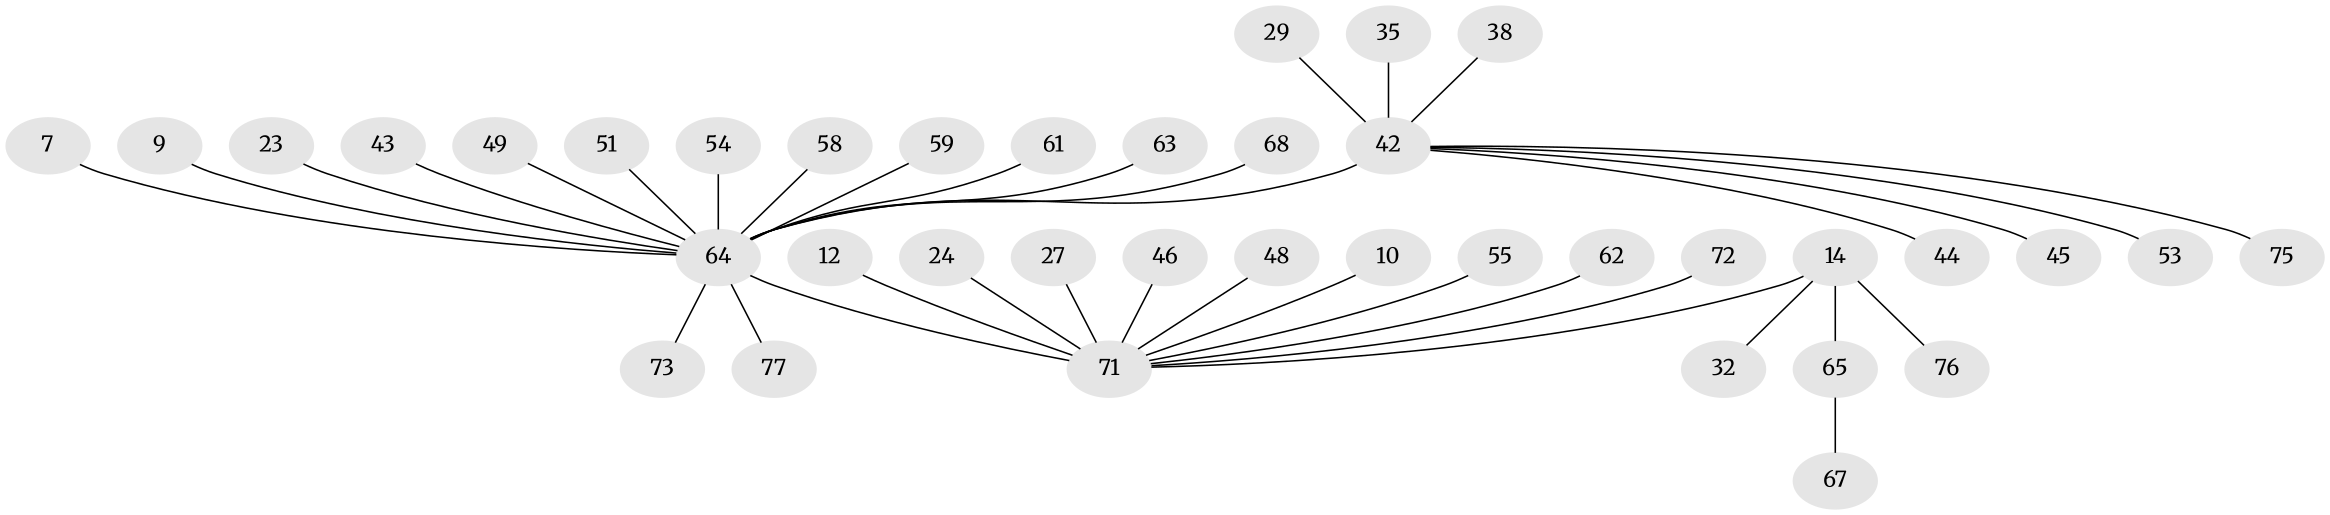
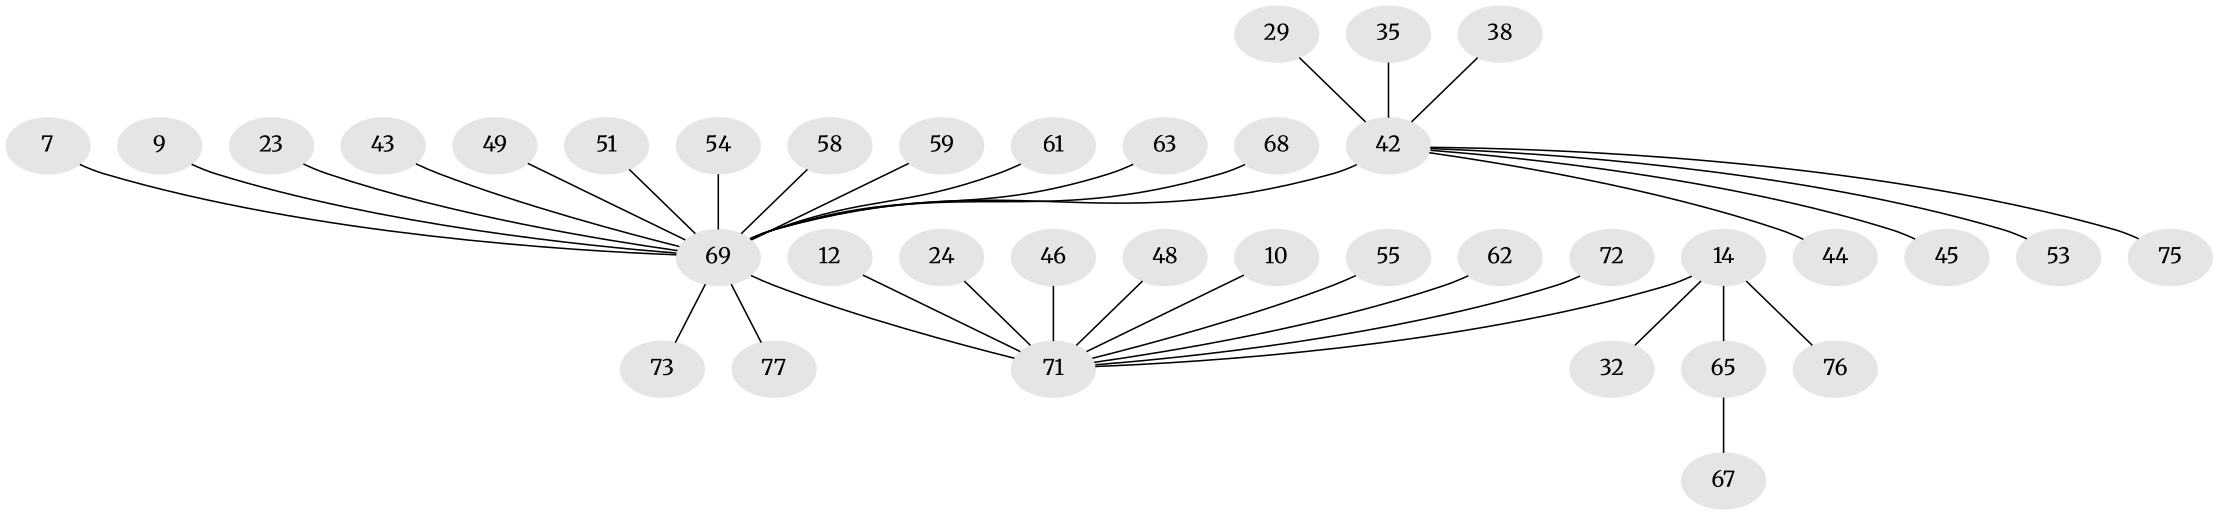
(718, 258) -> (718, 258)
(1053, 258) -> none
